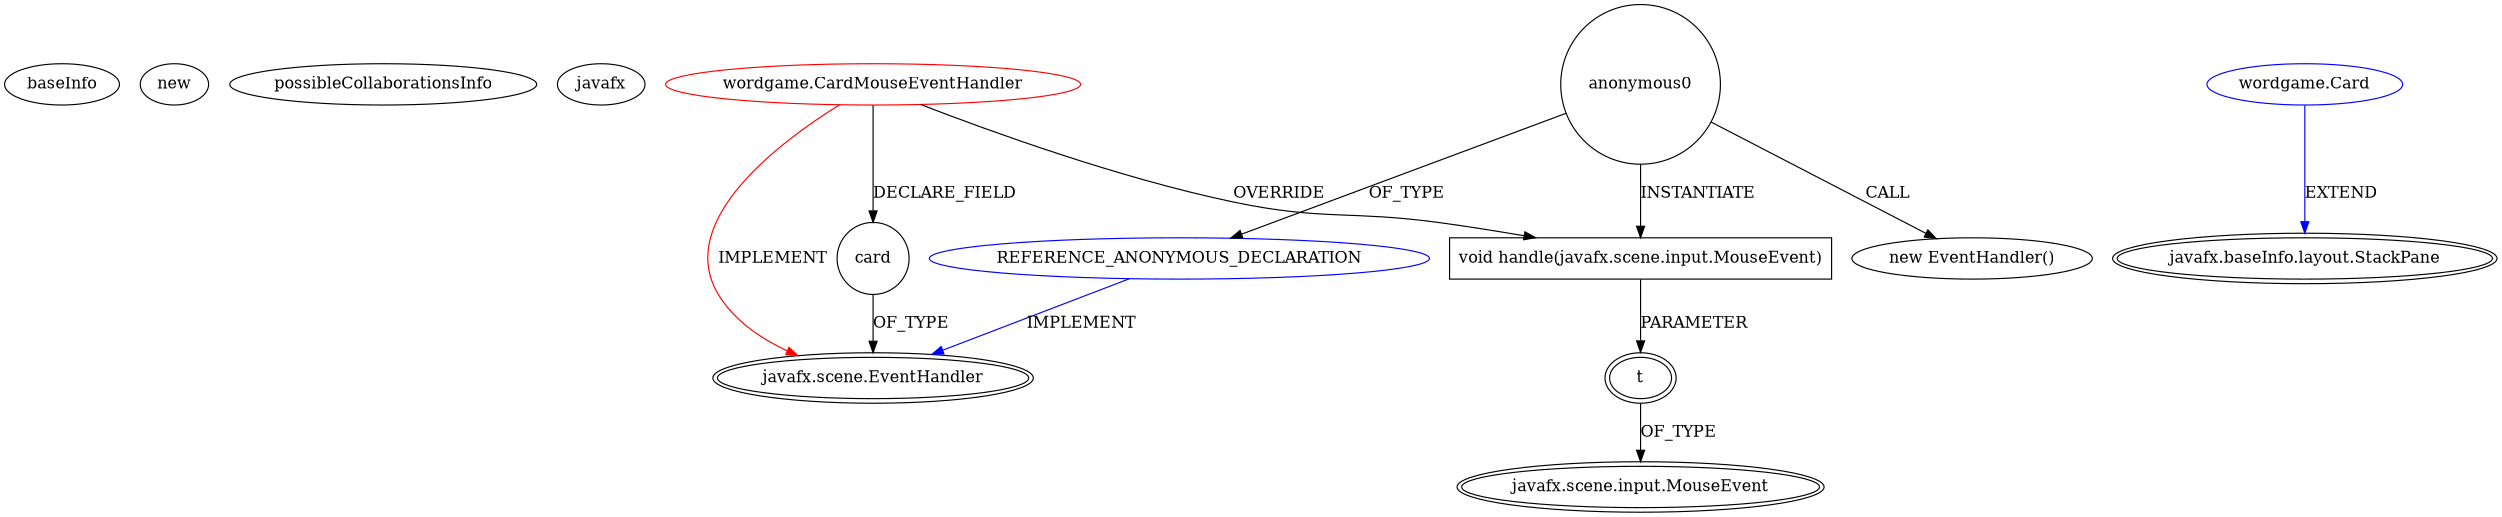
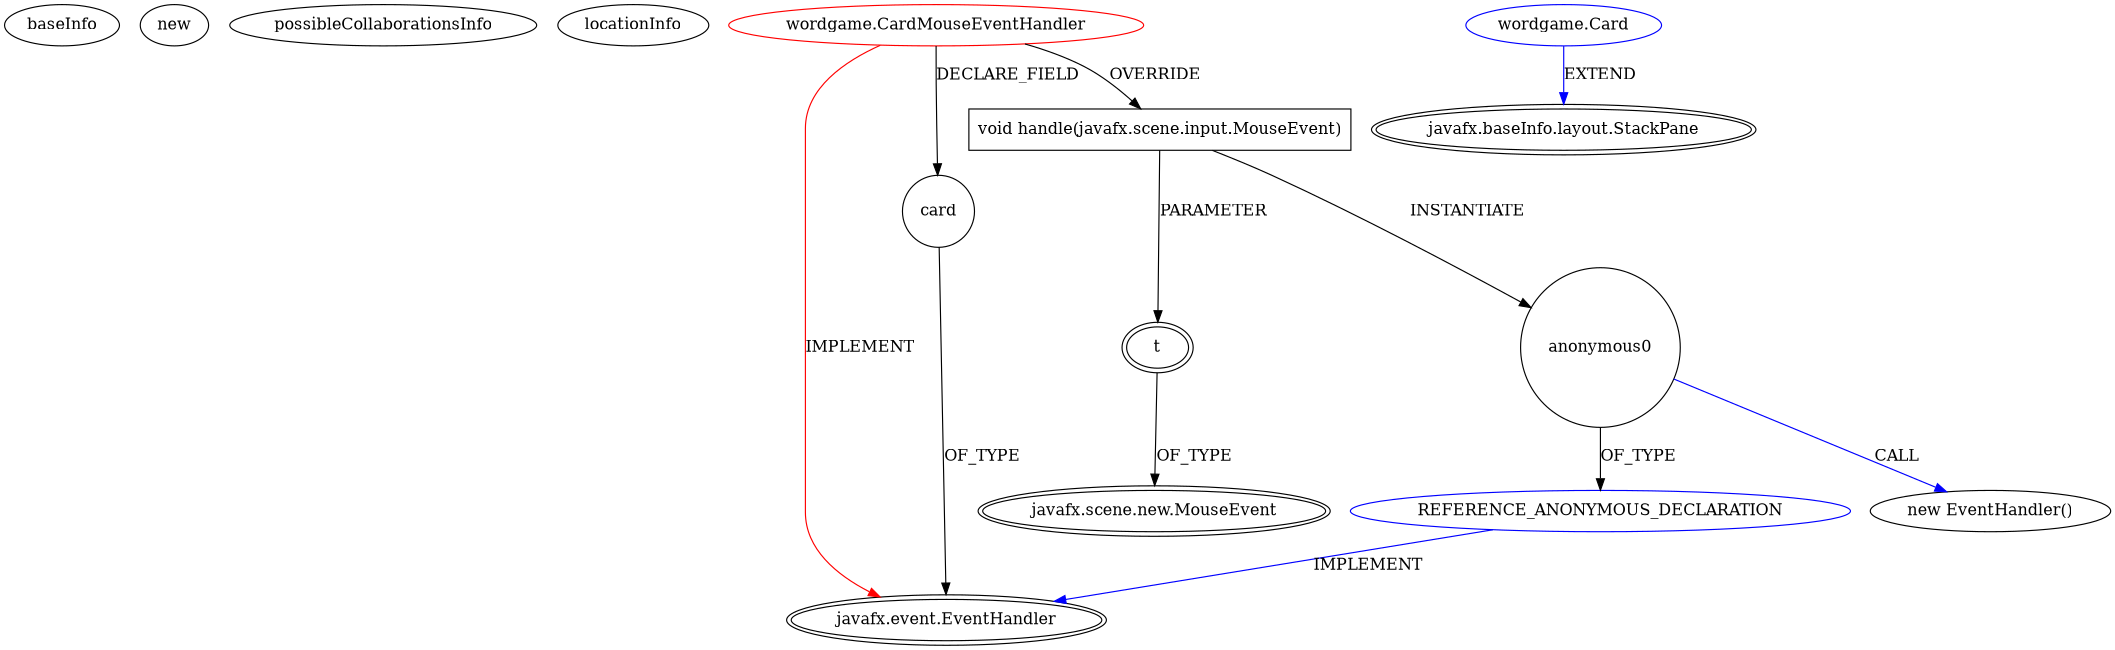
(601, 84) -> (633, 25)
(1819, 178) -> (1805, 433)
(1641, 195) -> (1369, 222)
(873, 378) -> (947, 620)
(1641, 487) -> (1154, 511)
